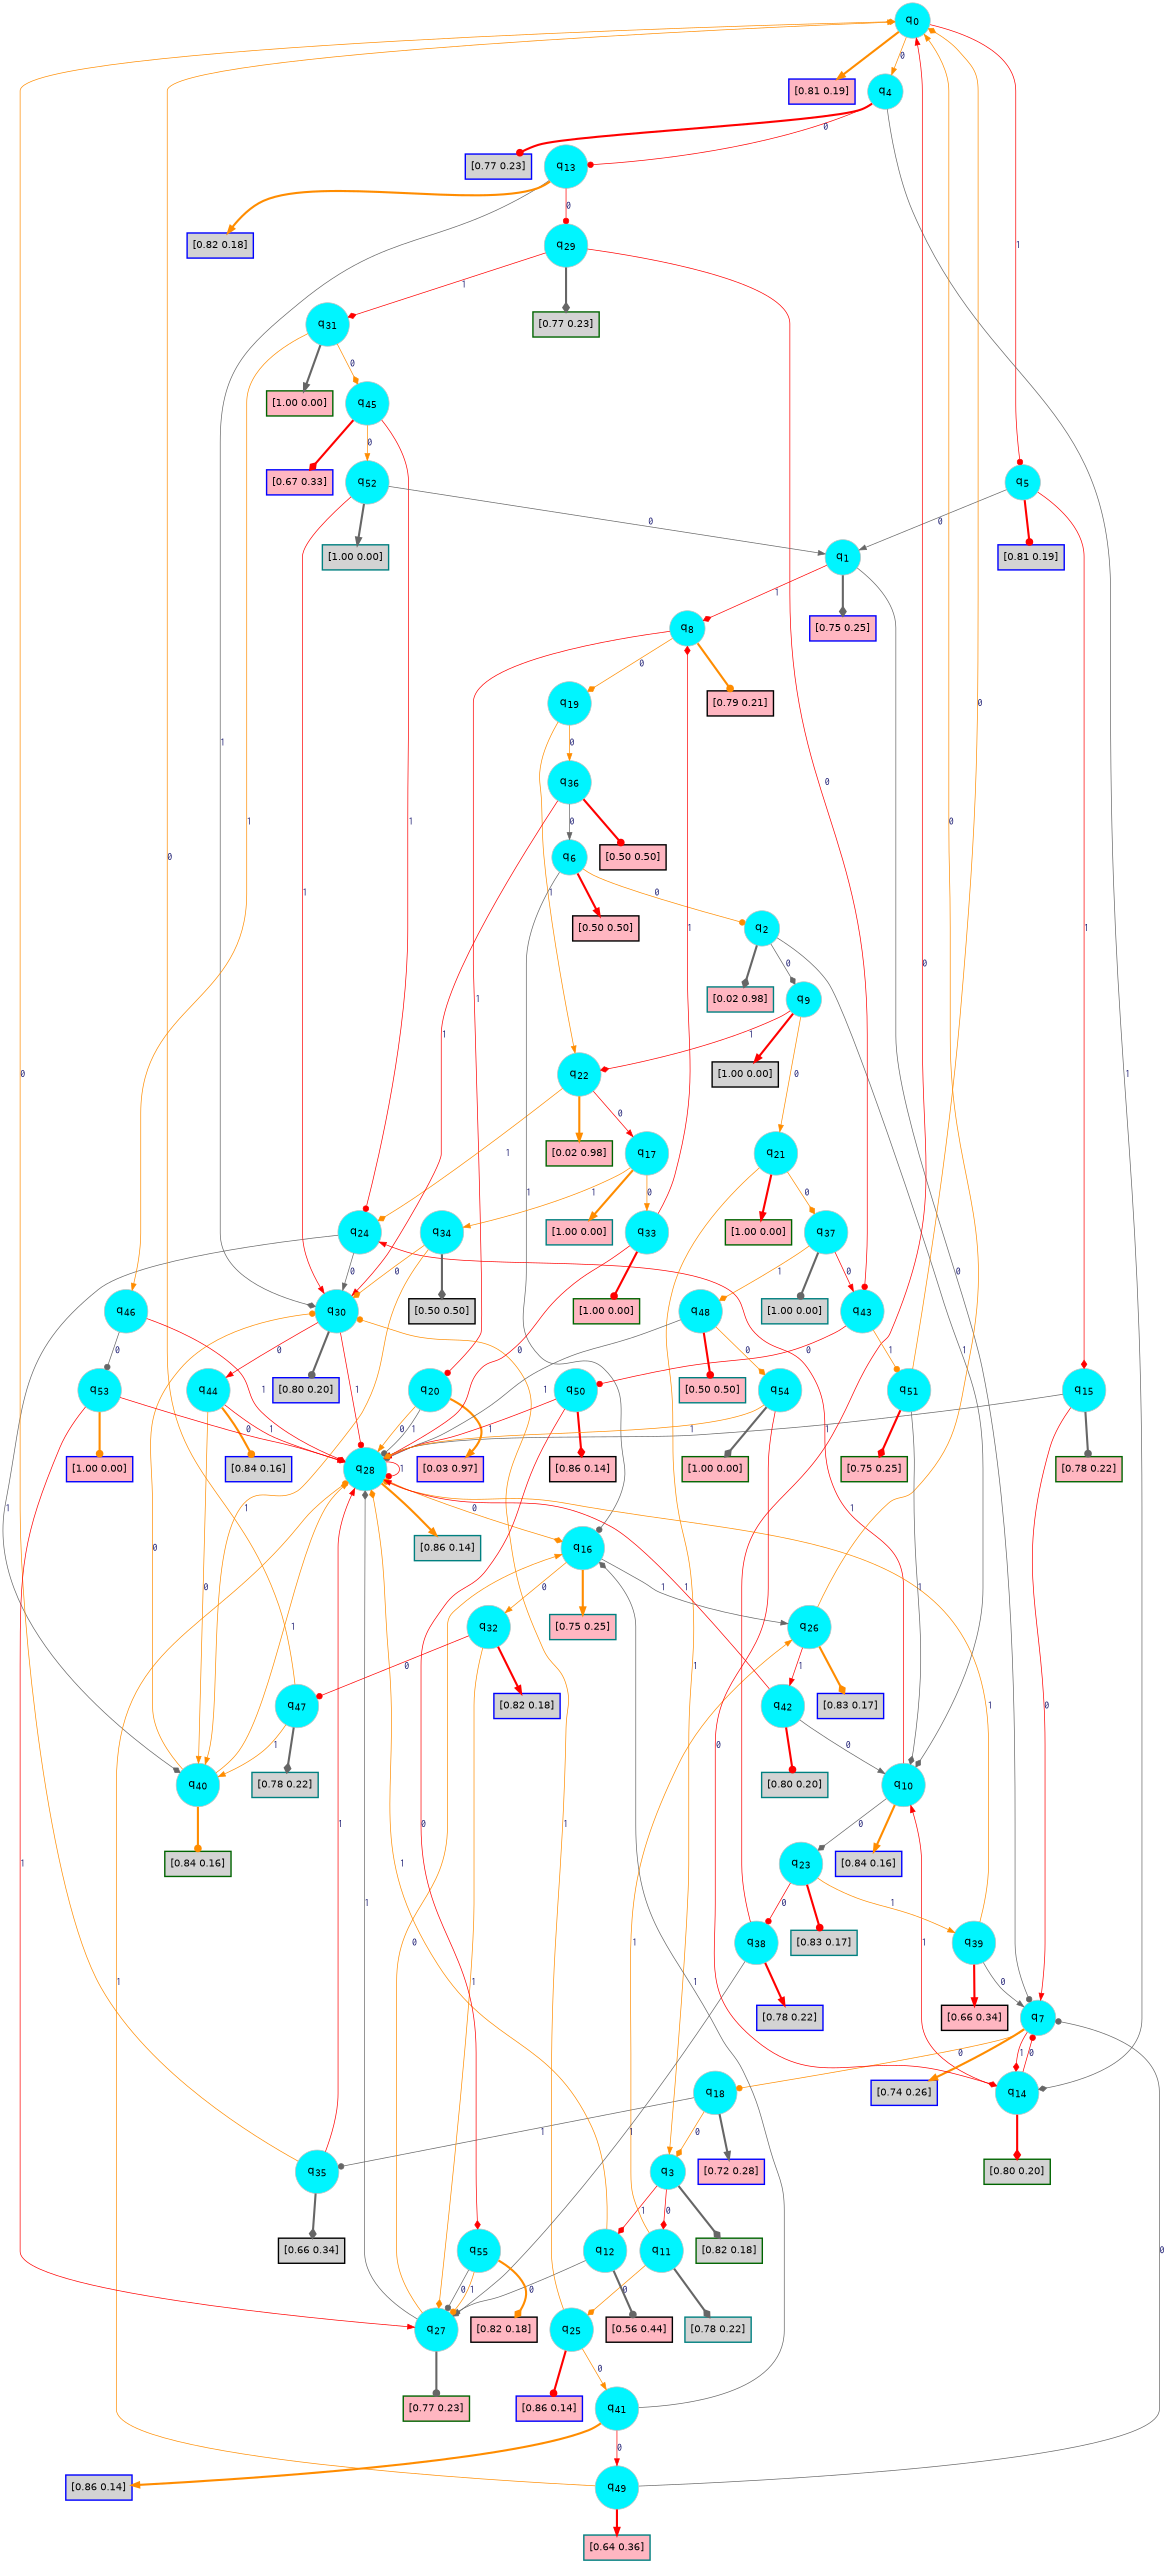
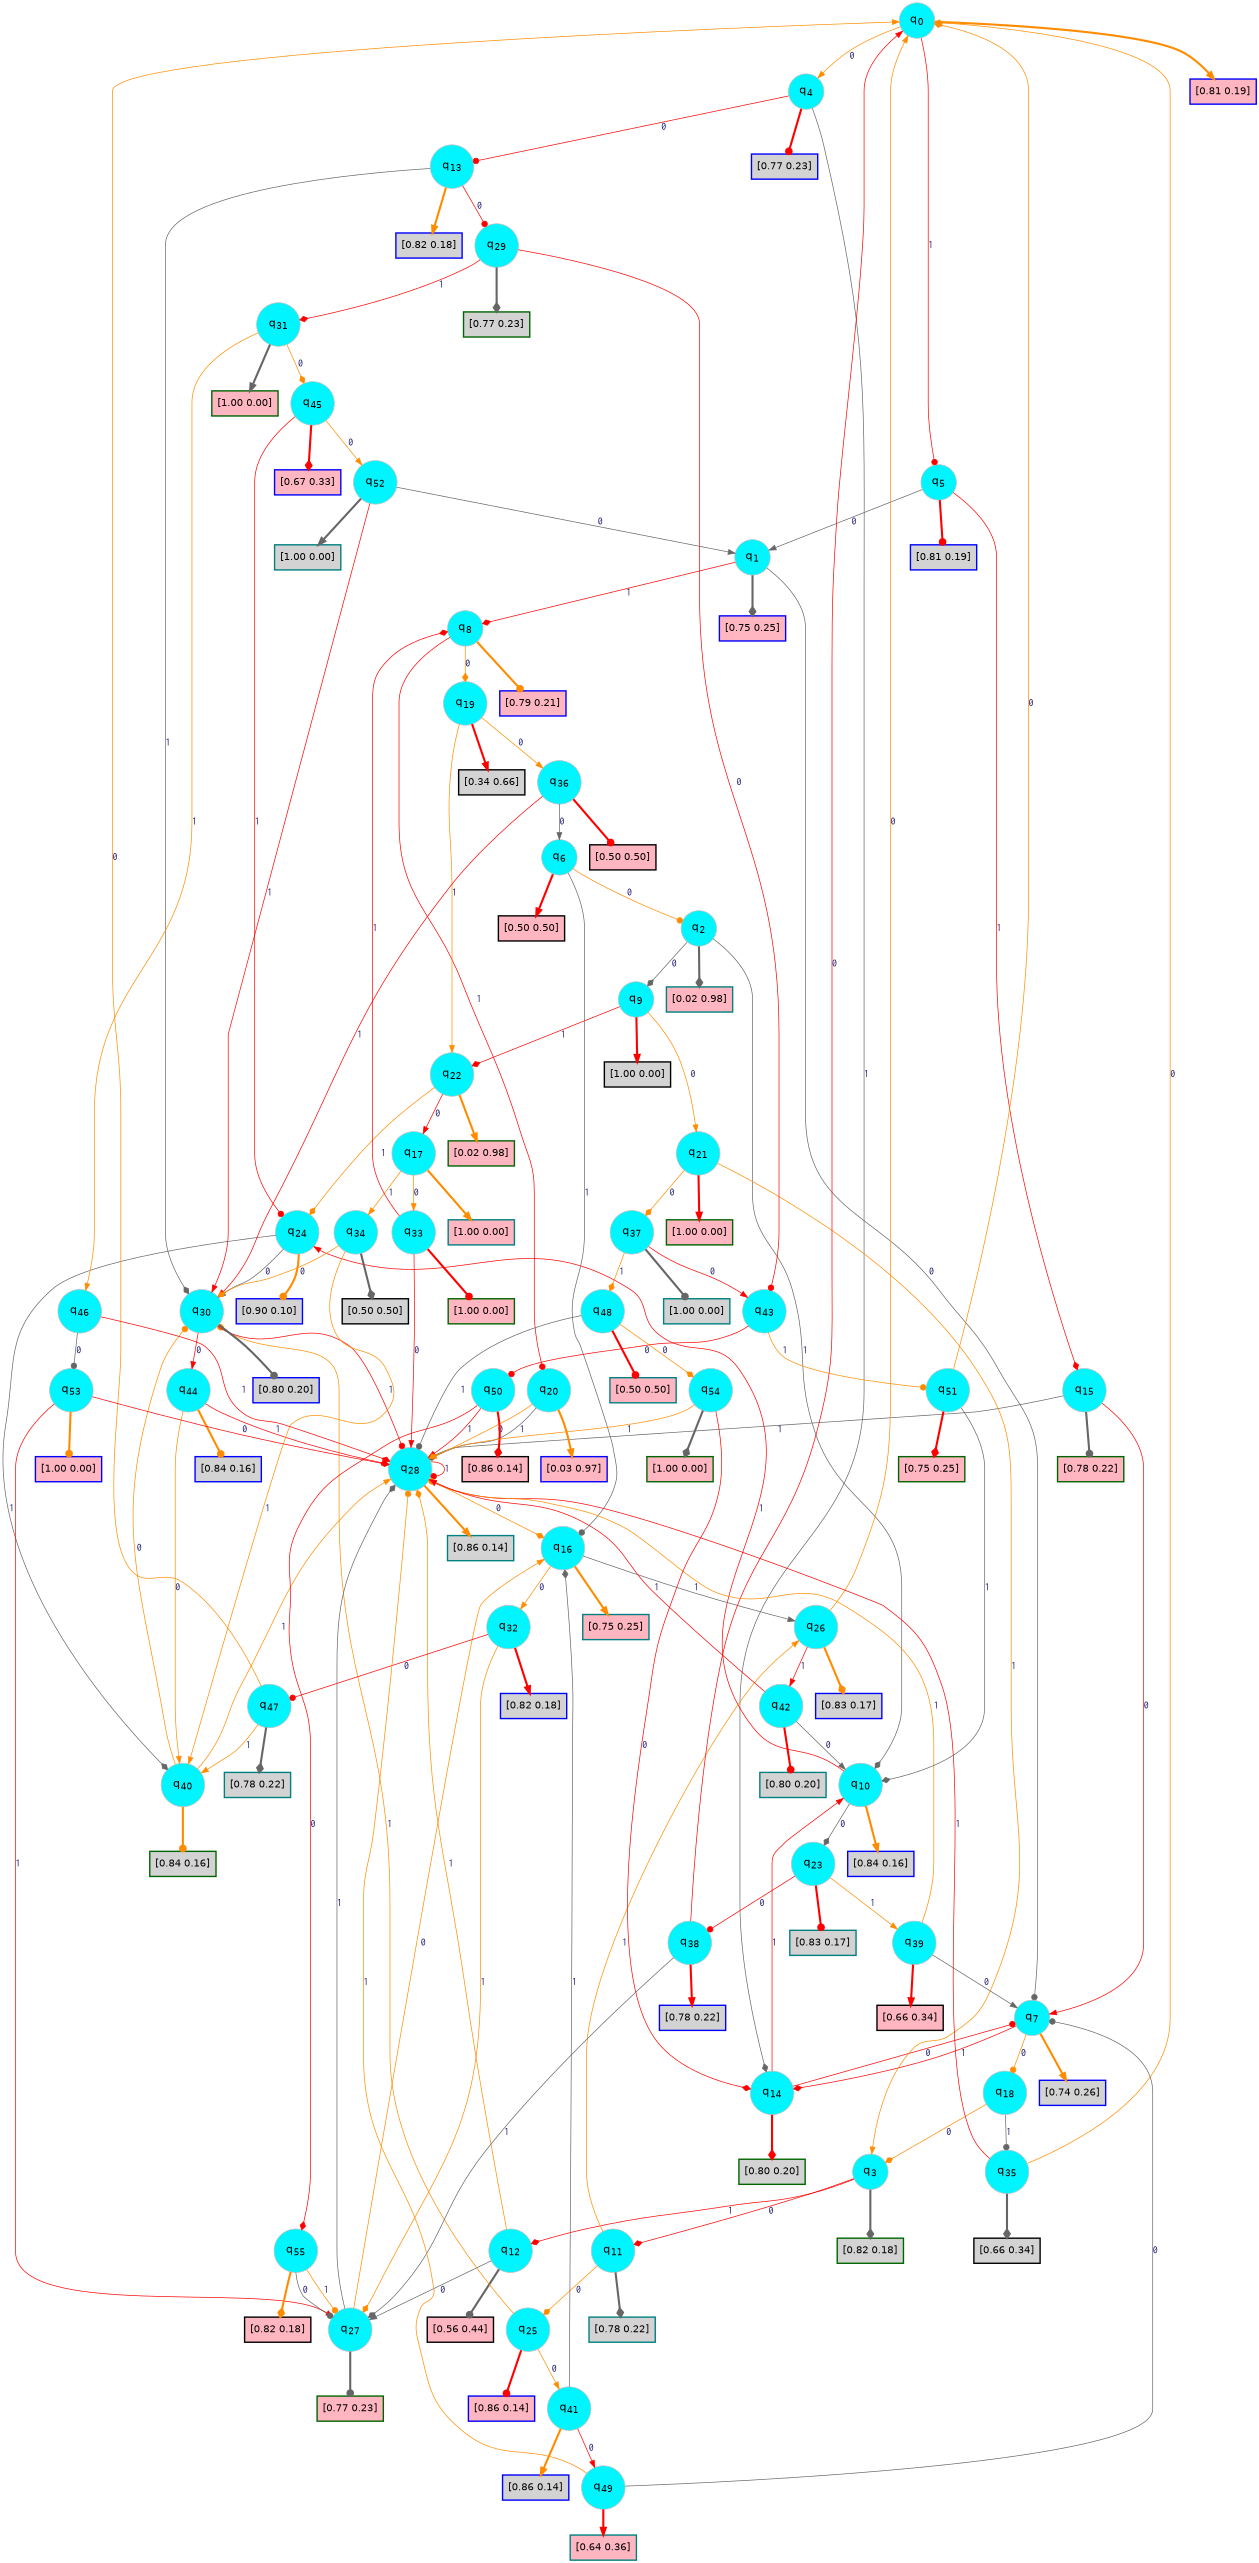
(740, 703) -> (533, 703)
none -> (492, 782)
none -> (269, 1311)
(731, 2172) -> none
